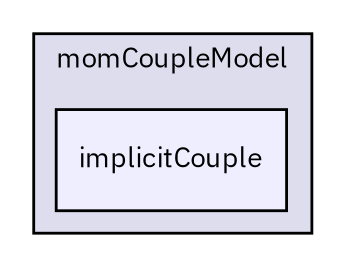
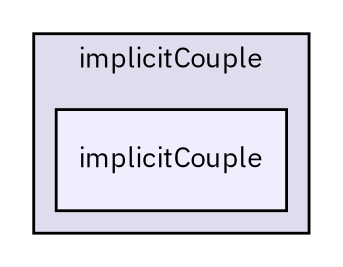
(173, 60) -> (171, 60)
